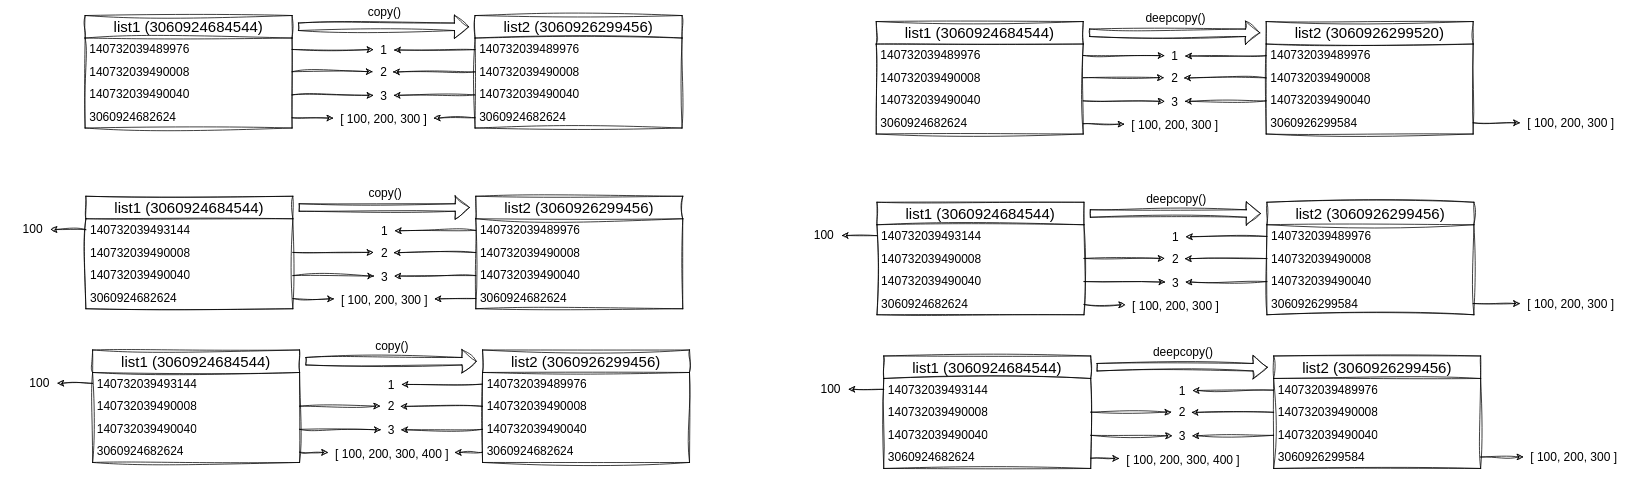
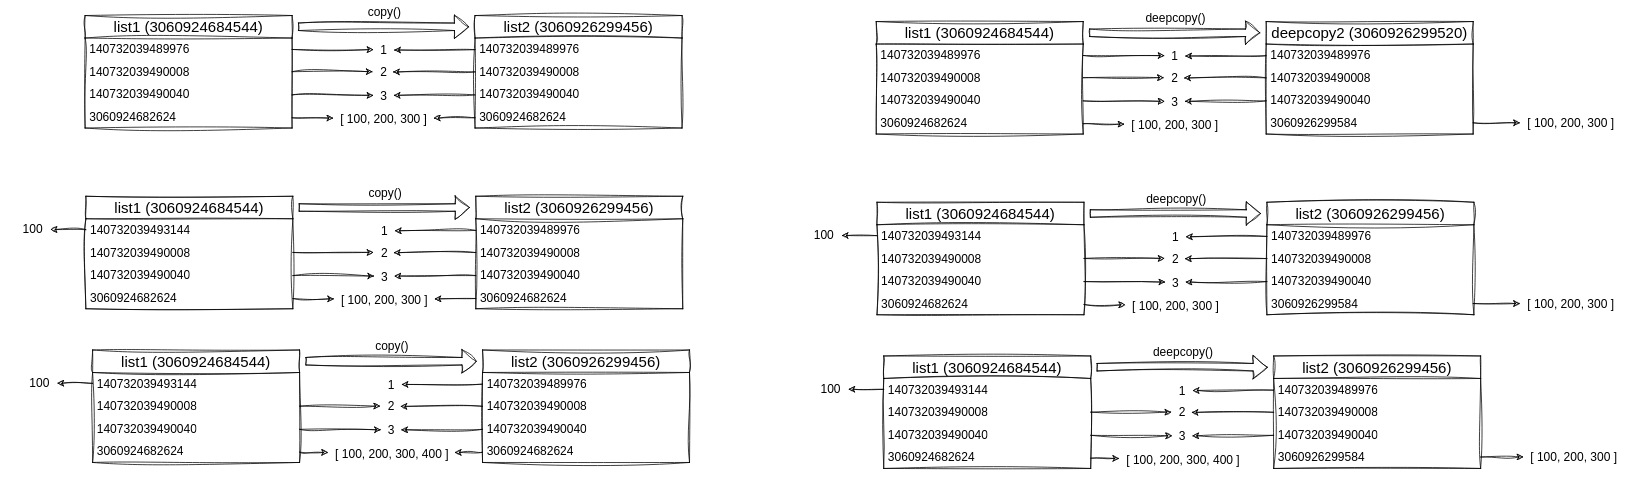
(1370, 33) -> (1370, 33)
